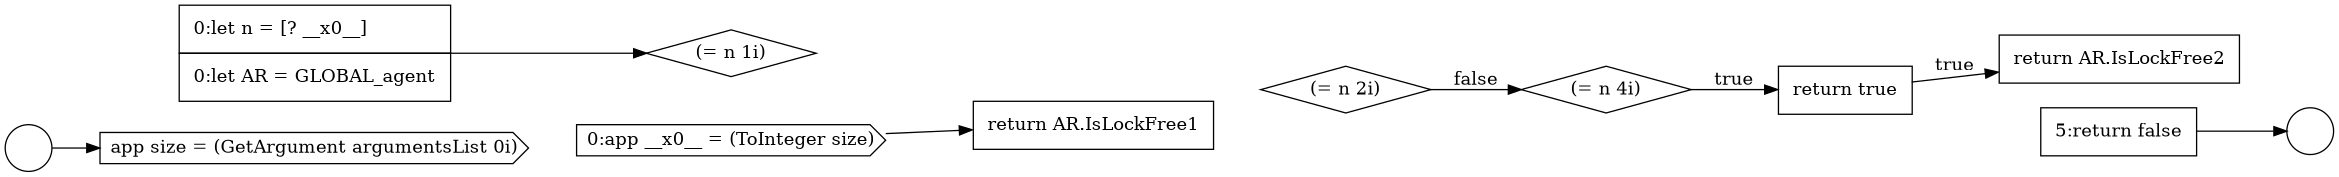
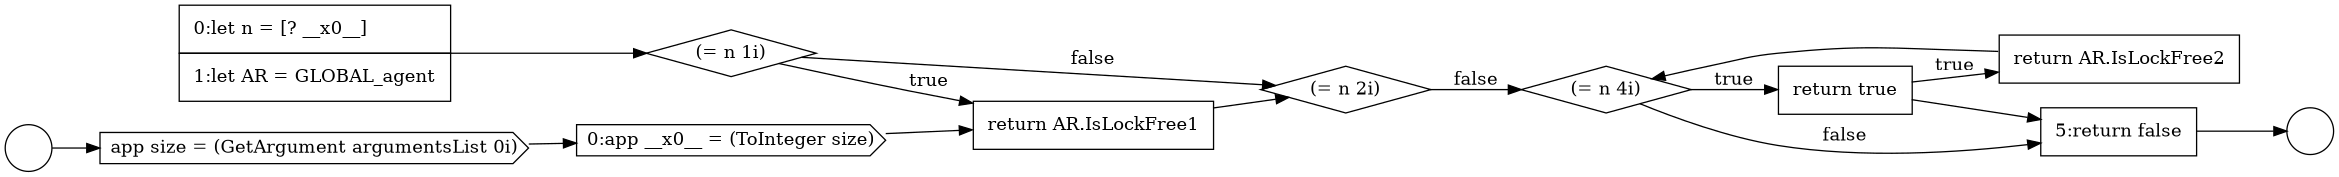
none -> (1830, 49)
none -> (1032, 71)
(315, 77) -> (315, 77)
none -> (869, 83)
none -> (1244, 104)
none -> (1970, 109)
none -> (546, 144)
none -> (1831, 151)
